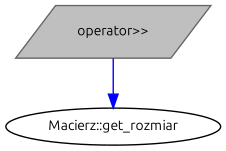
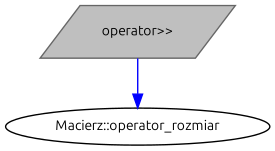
(113, 127) -> (138, 127)
